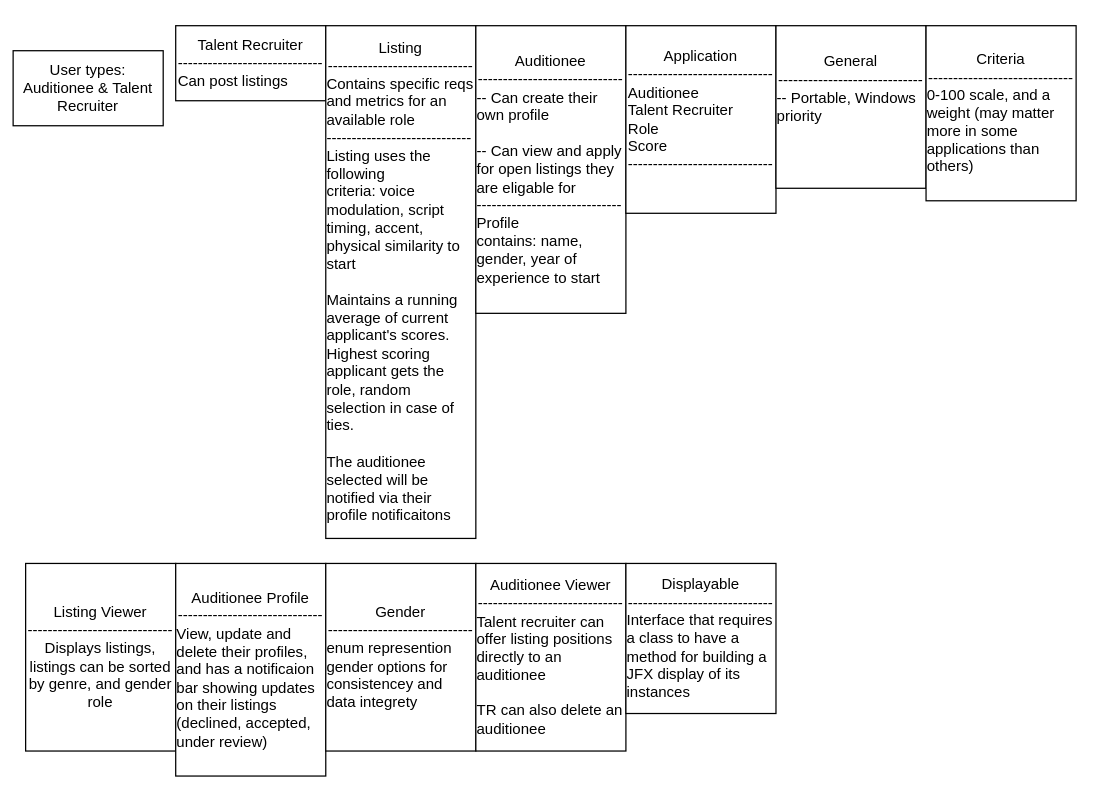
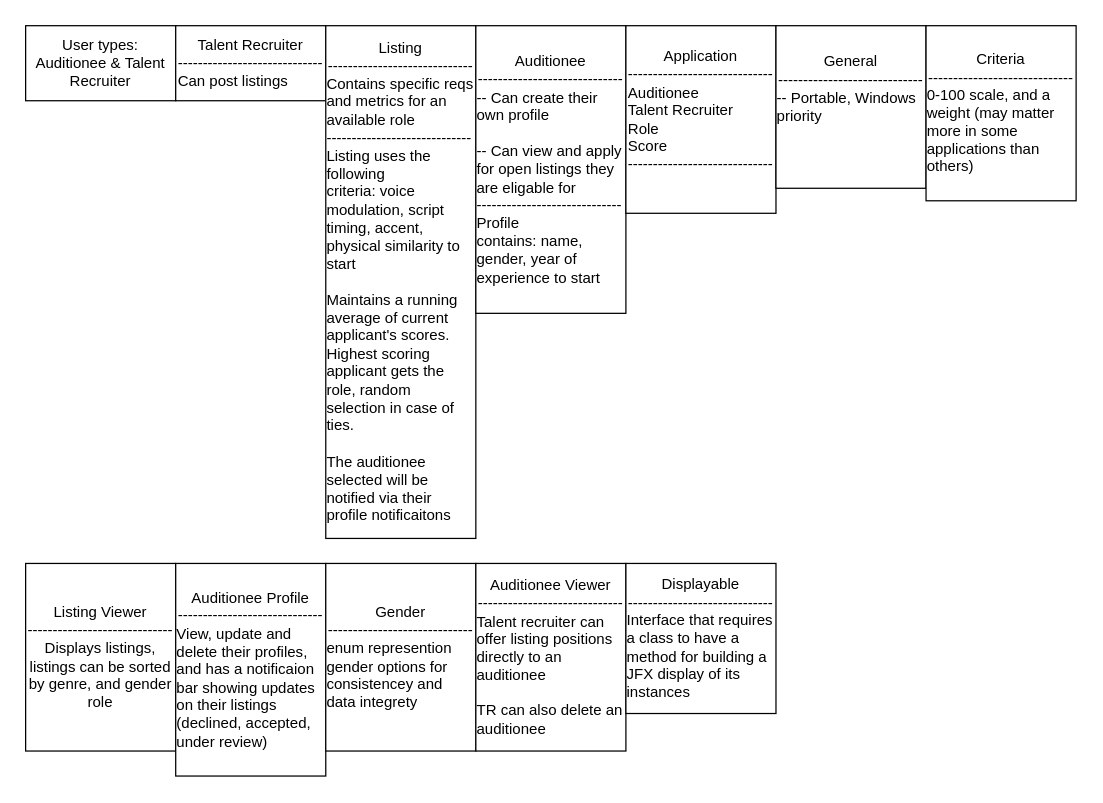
(88, 88) -> (101, 63)
